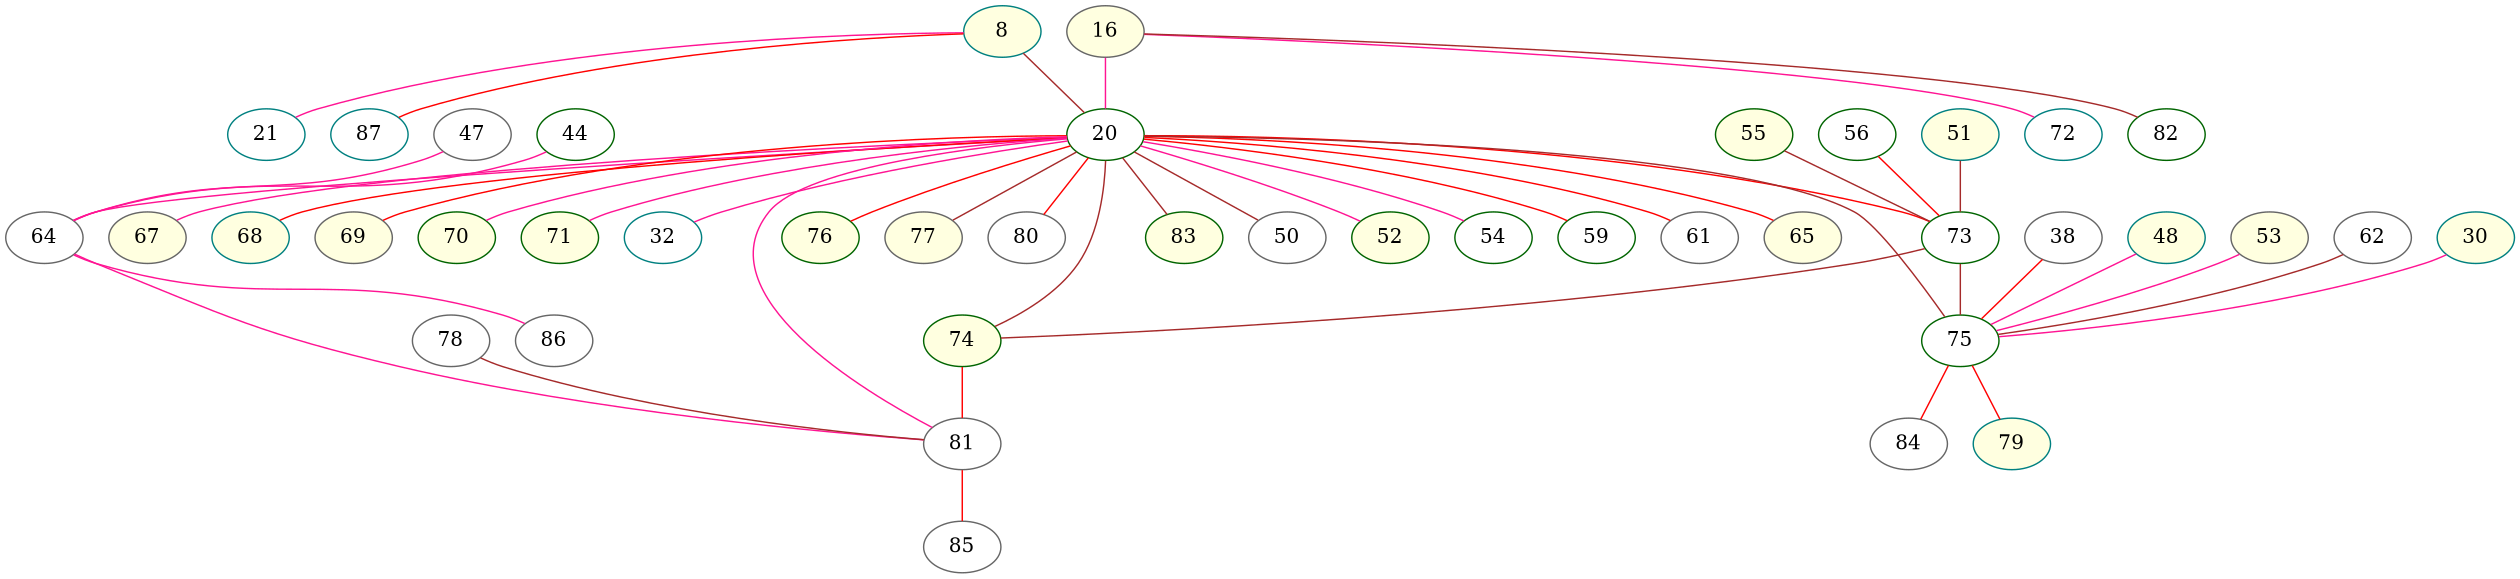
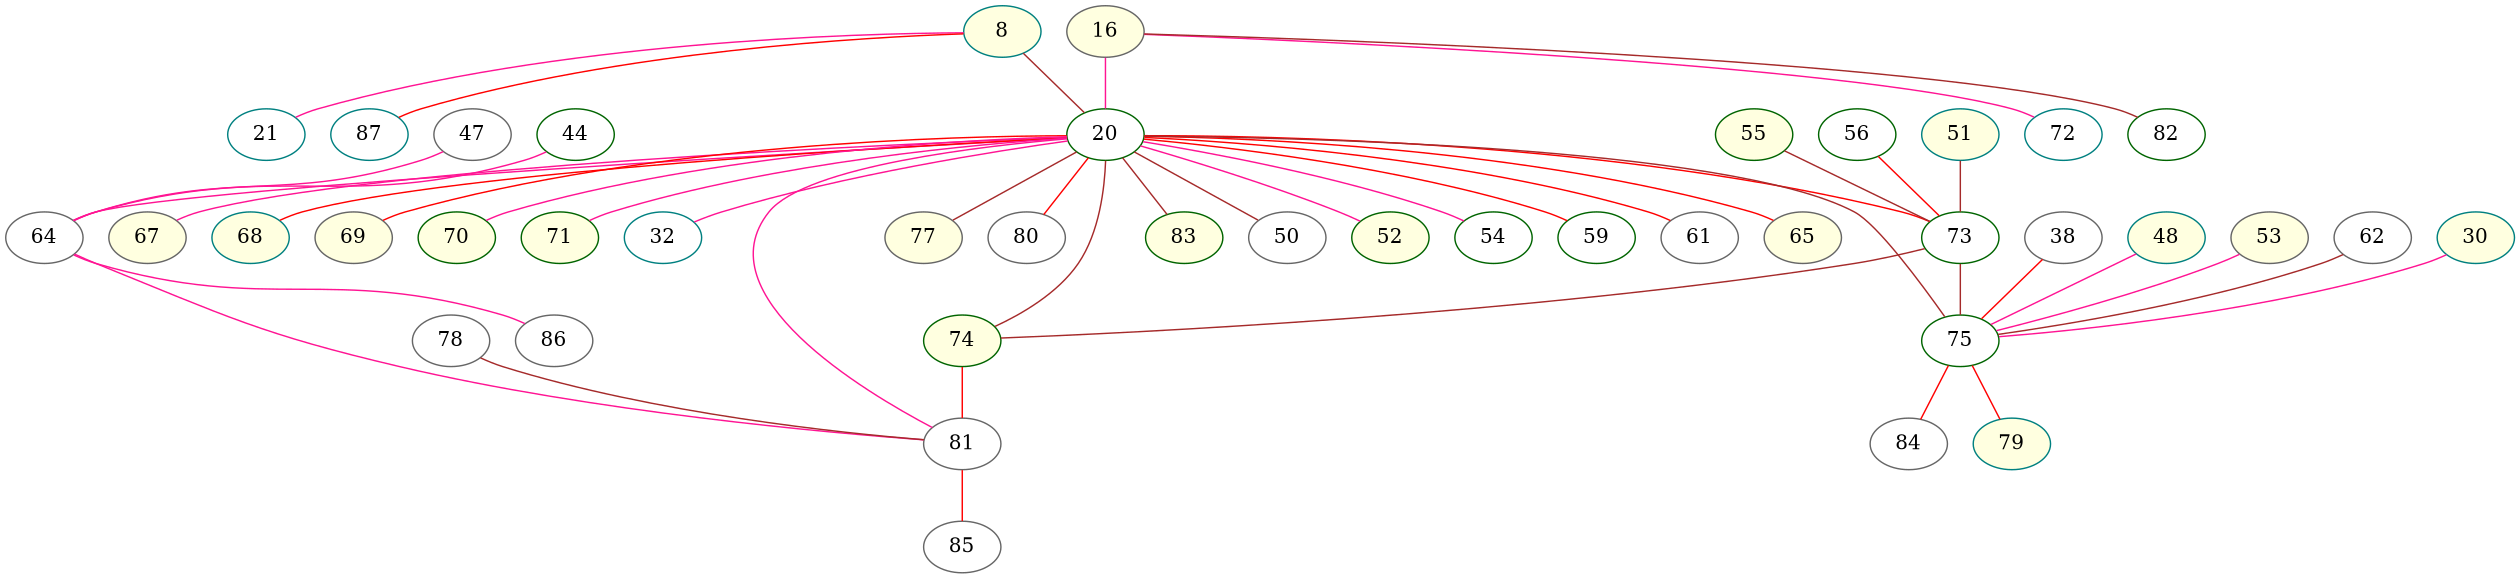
(821, 238) -> none
